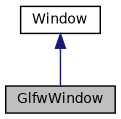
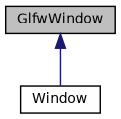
(60, 67) -> (60, 67)
